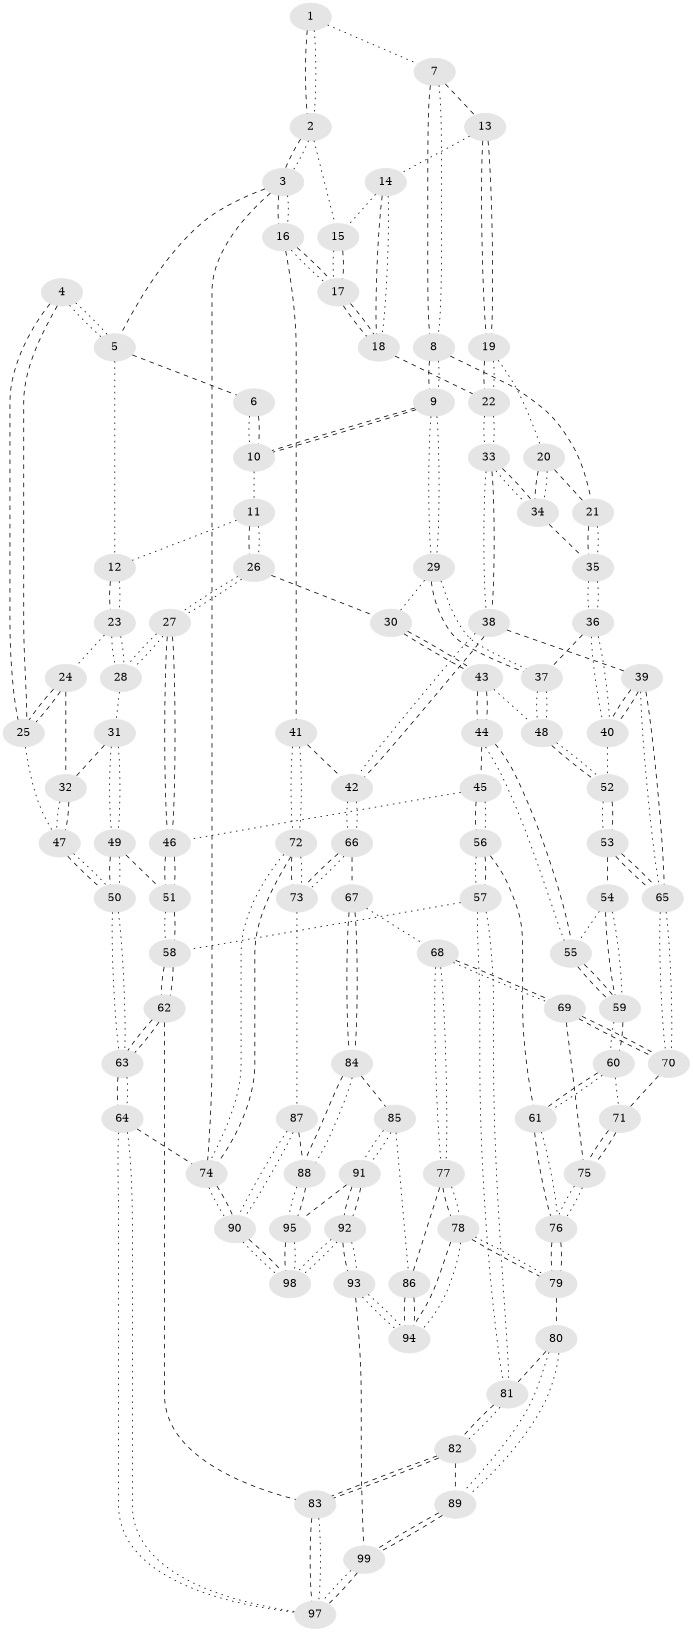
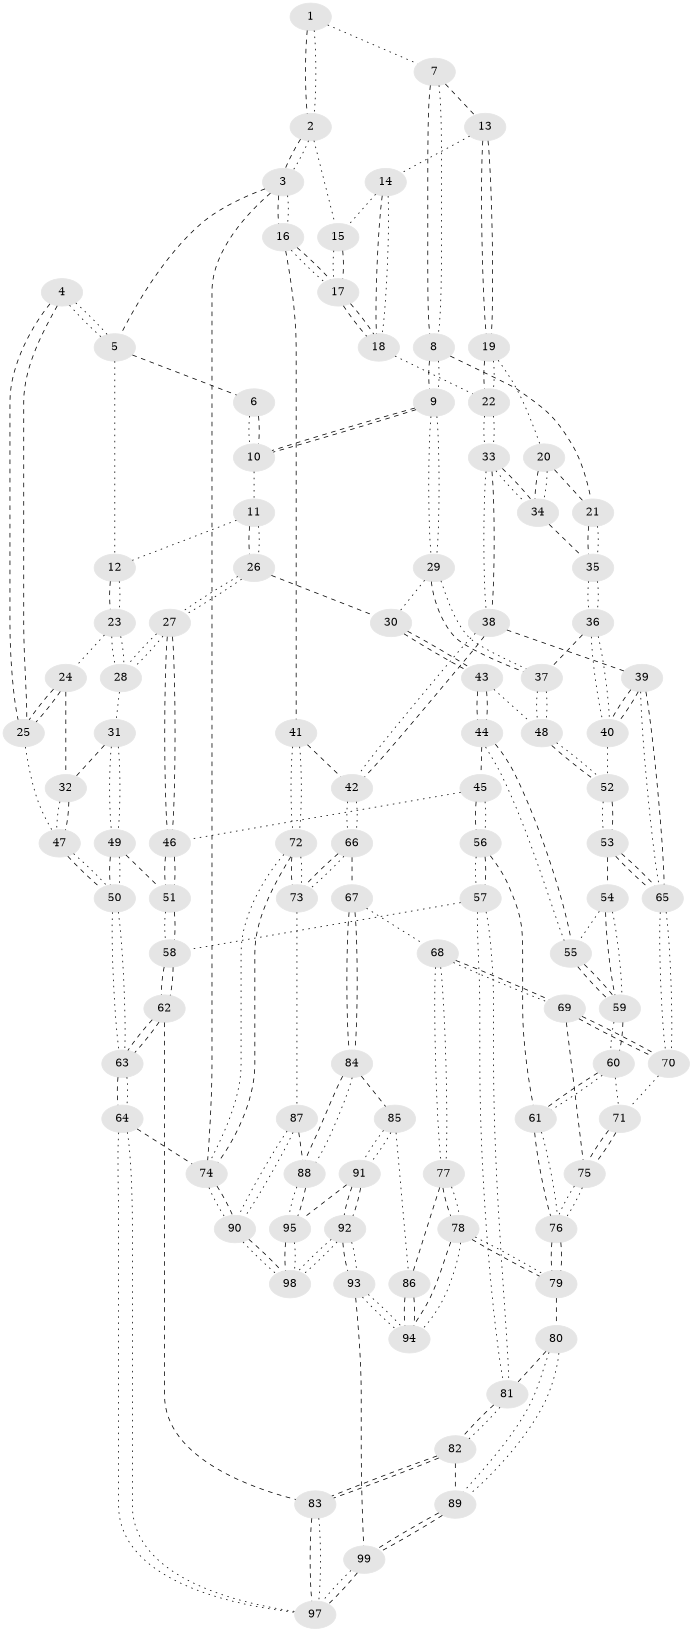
(434, 375) -> (434, 375)
(644, 1091) -> (644, 1091)
